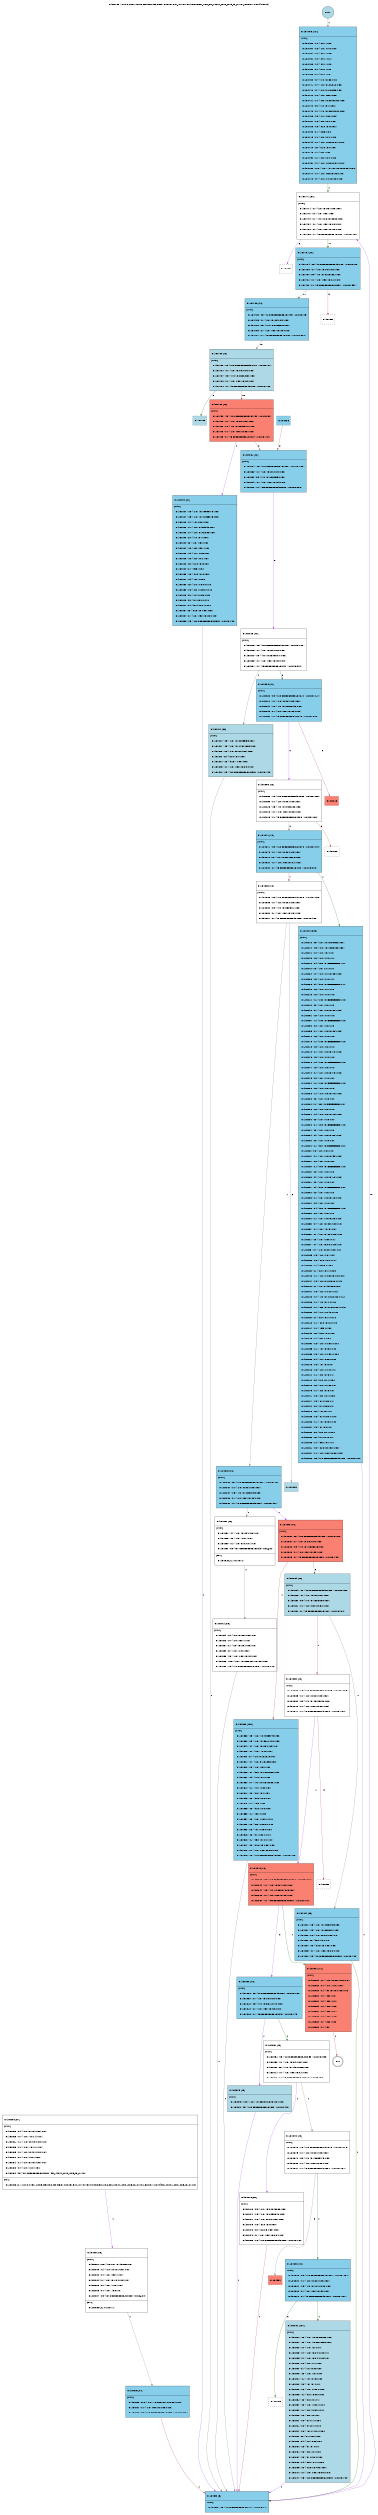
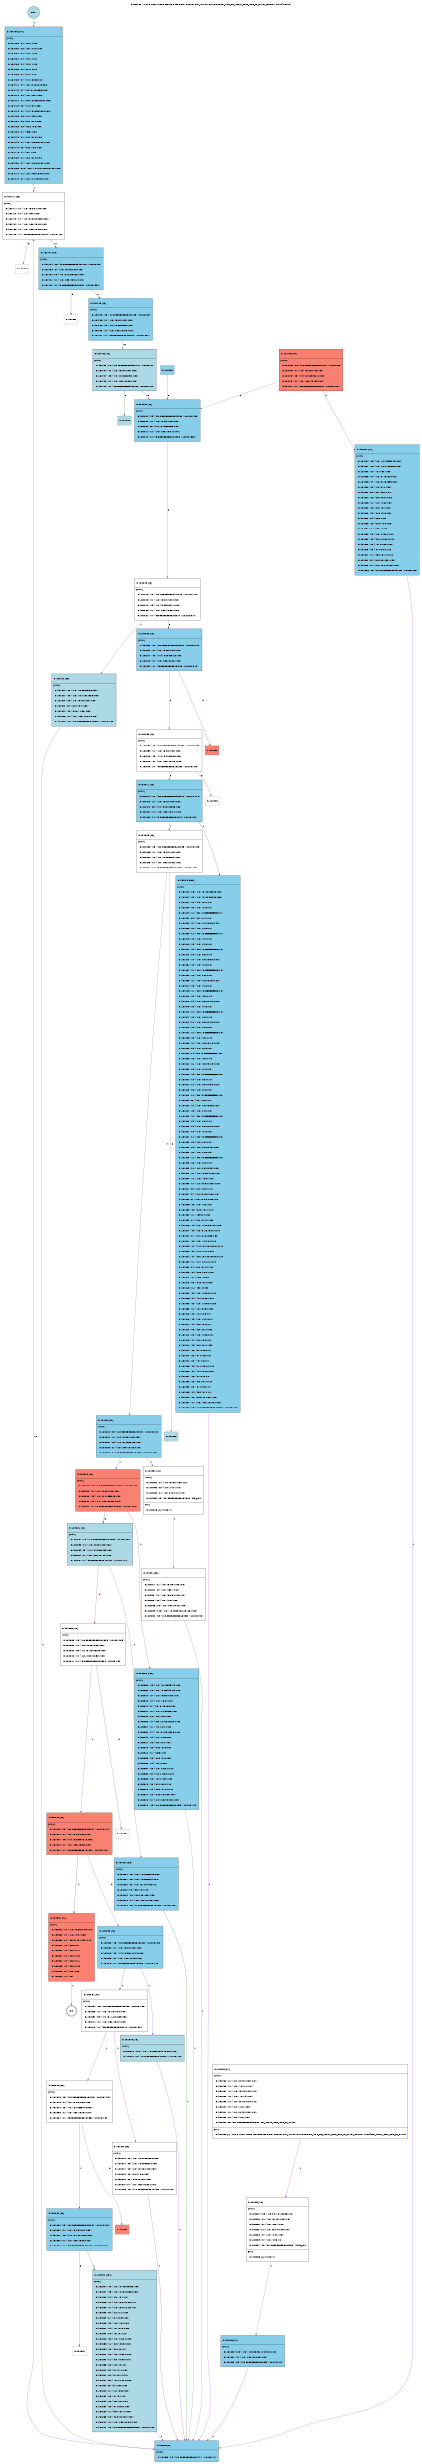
(242, 395) -> (145, 395)
